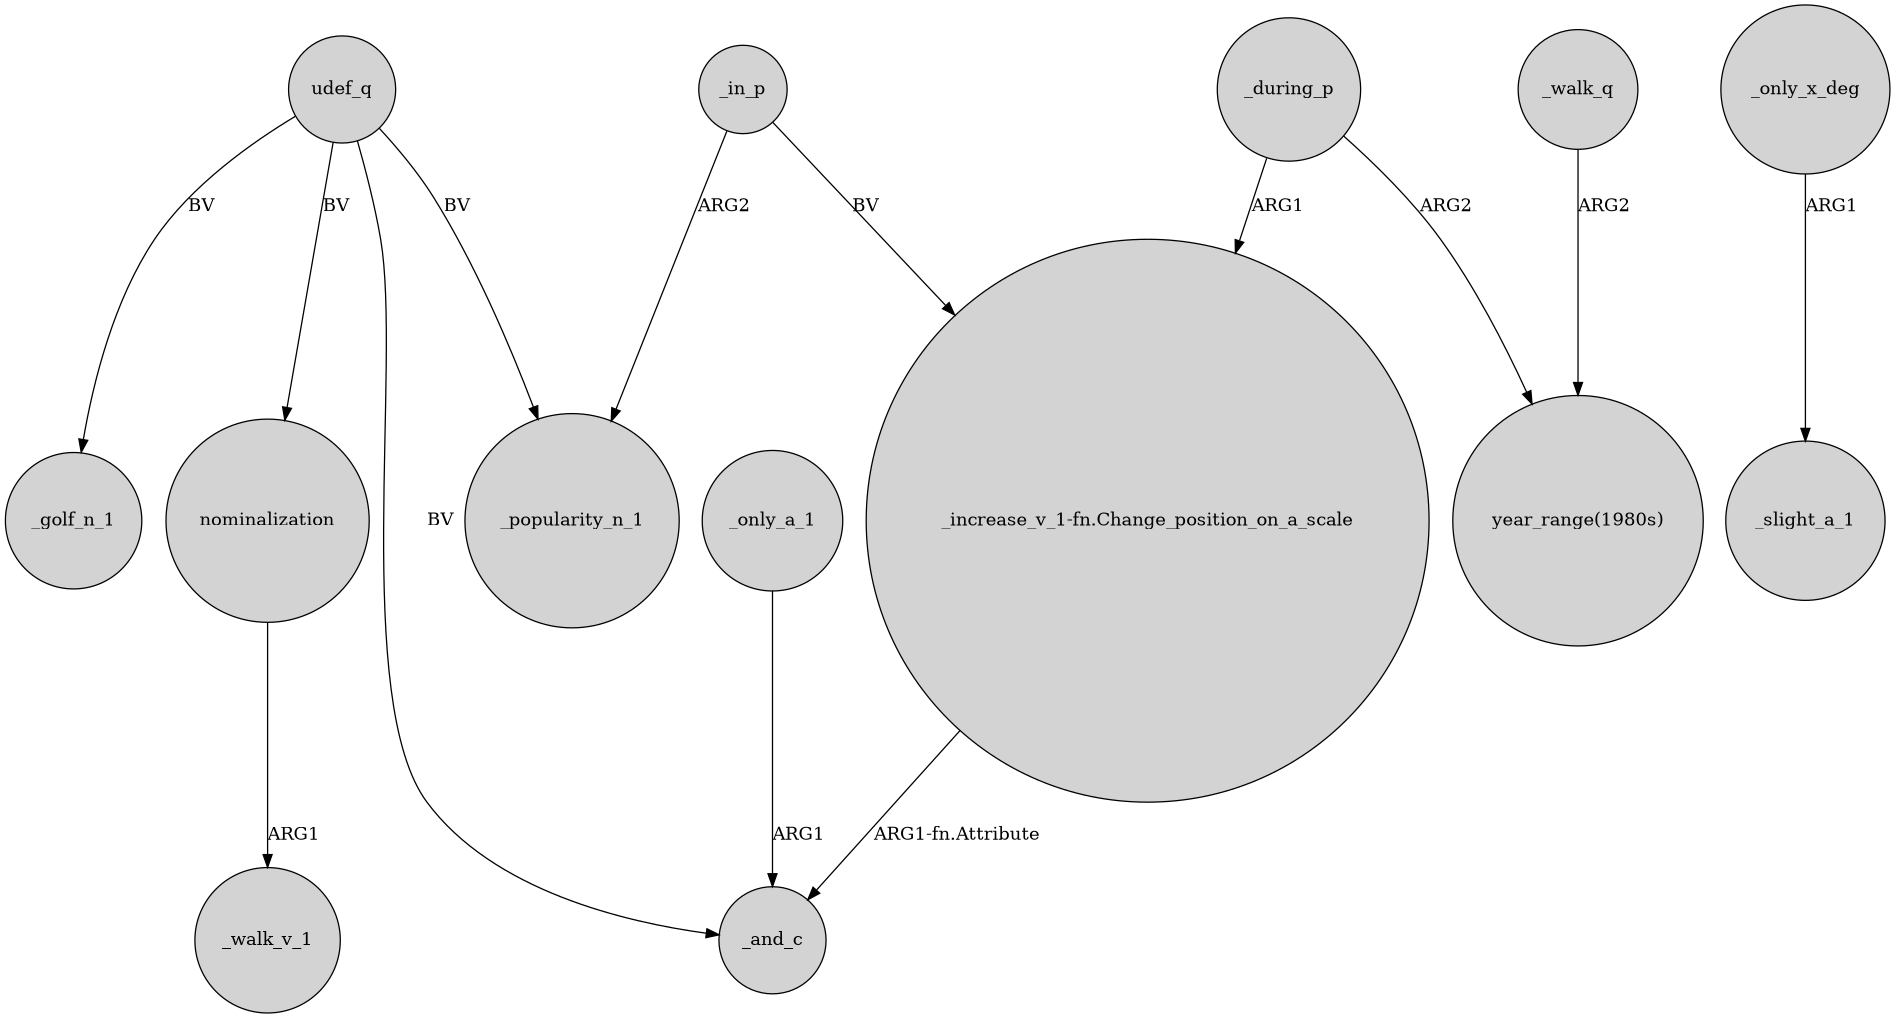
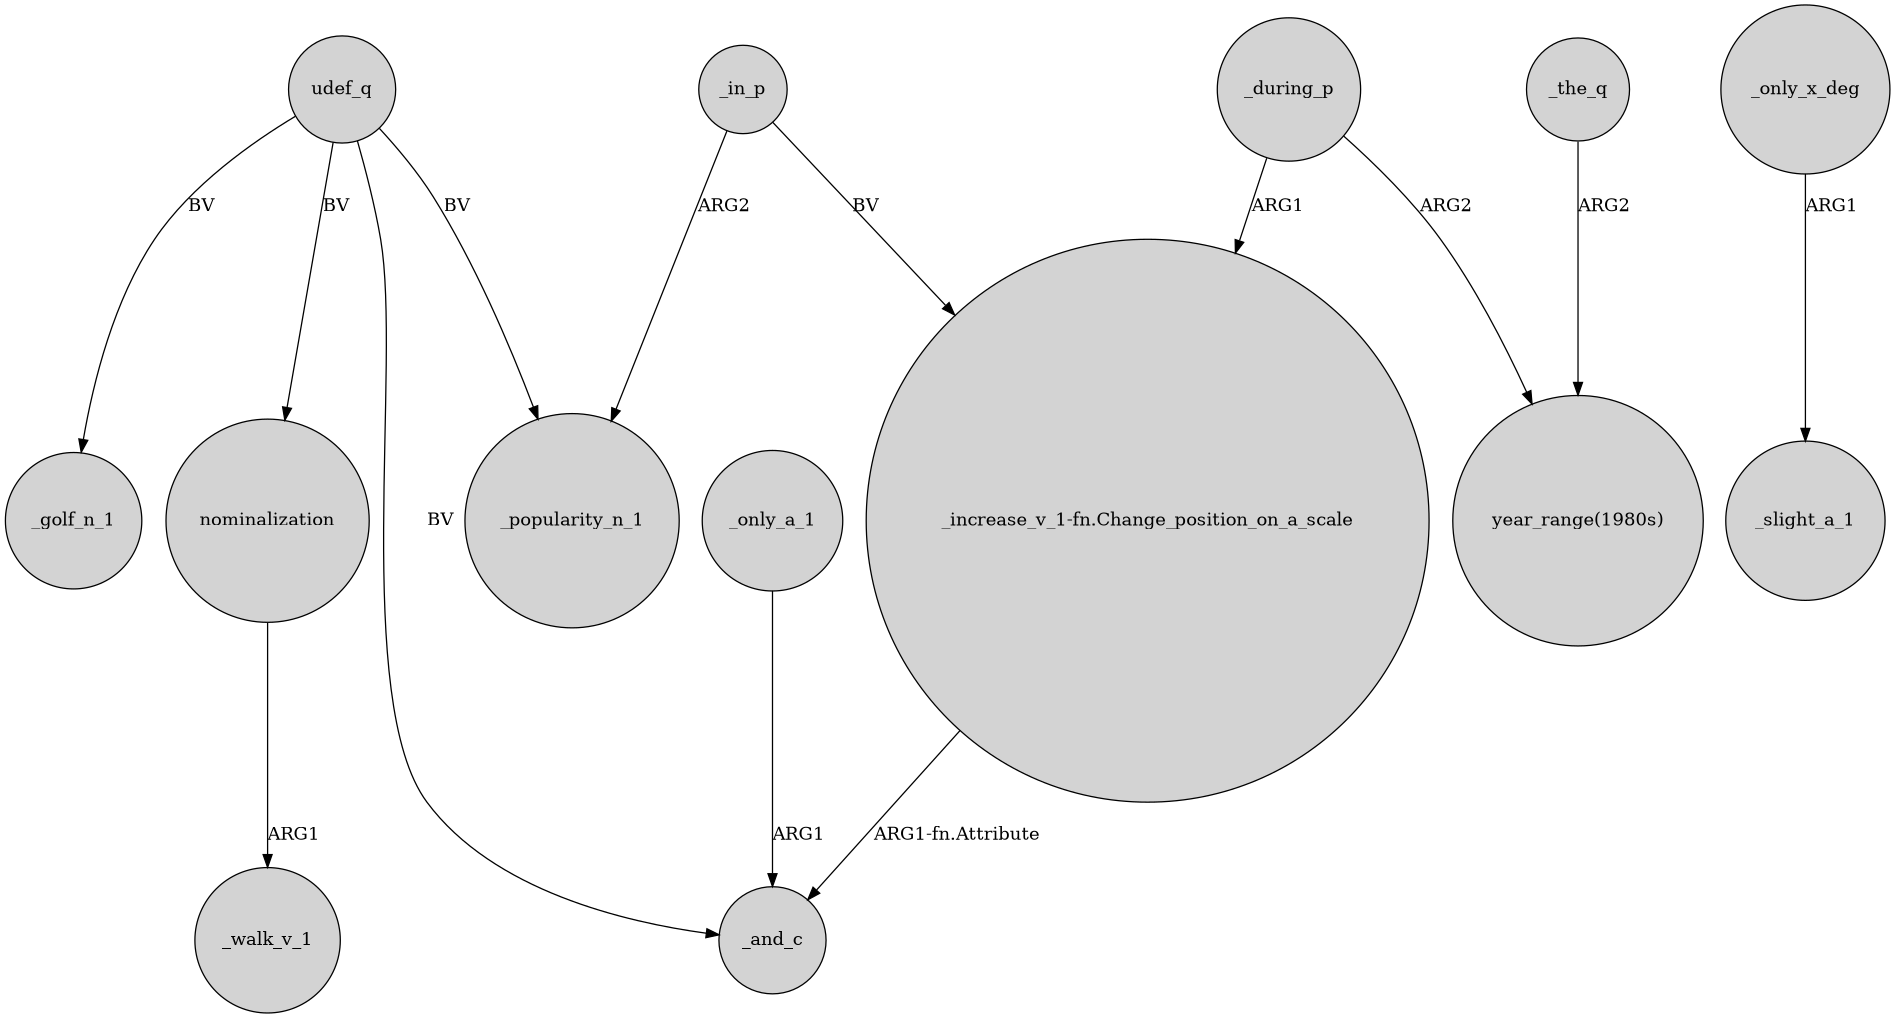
(1578, 89) -> (1578, 89)
